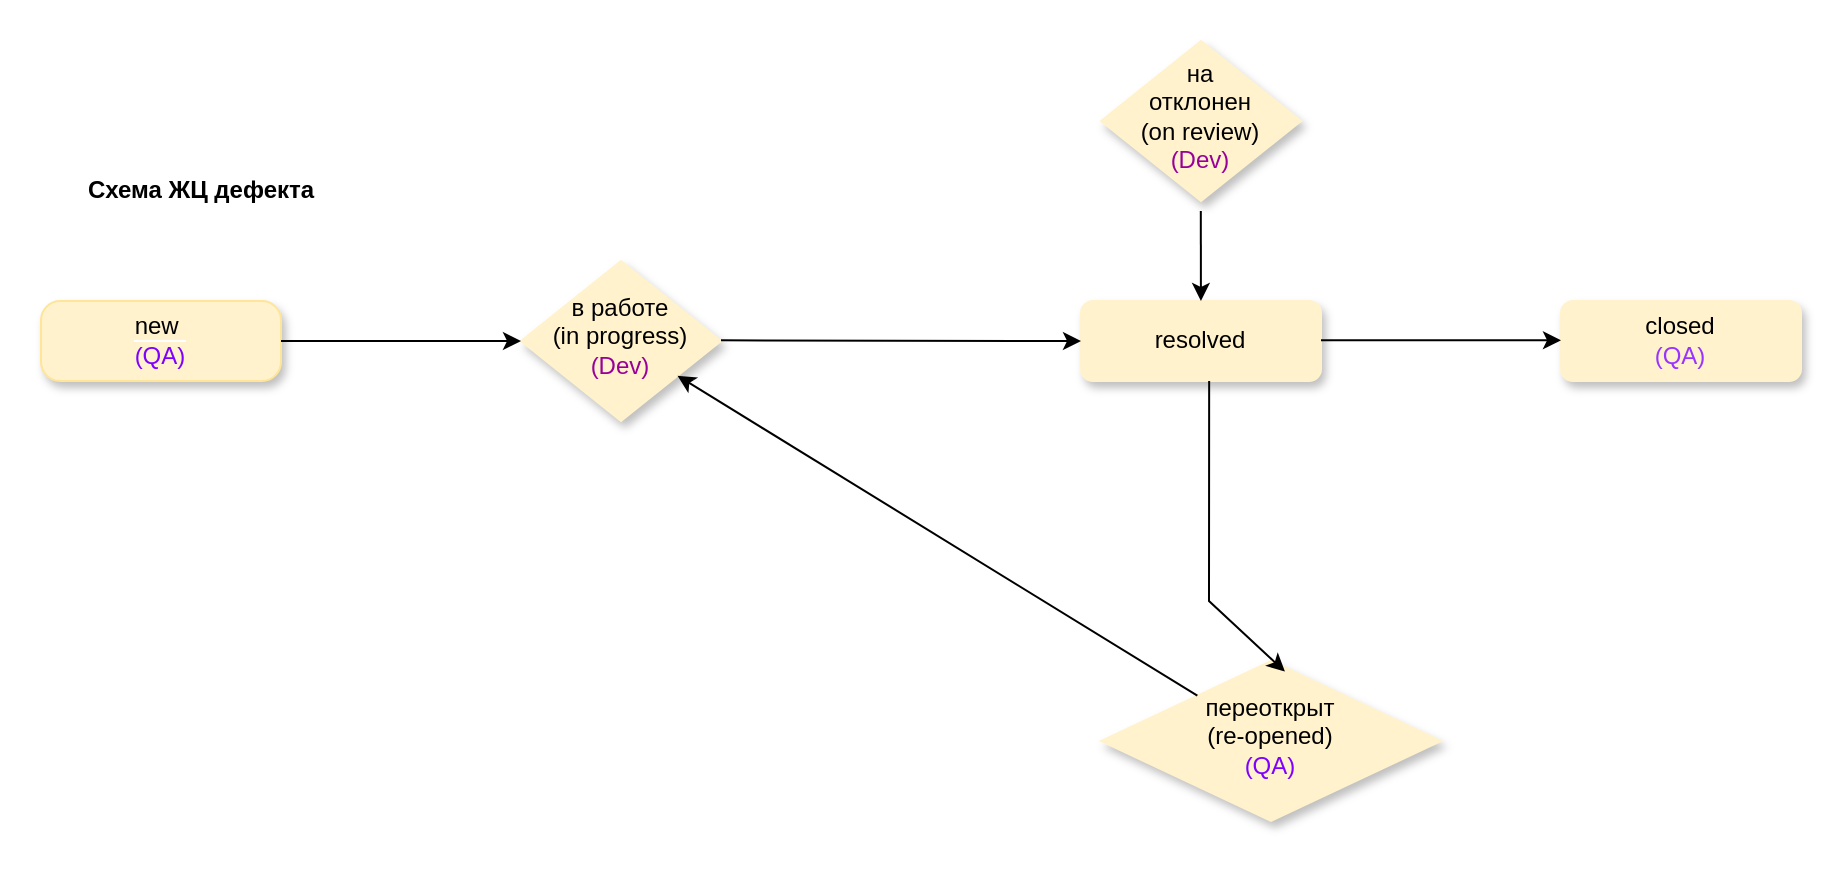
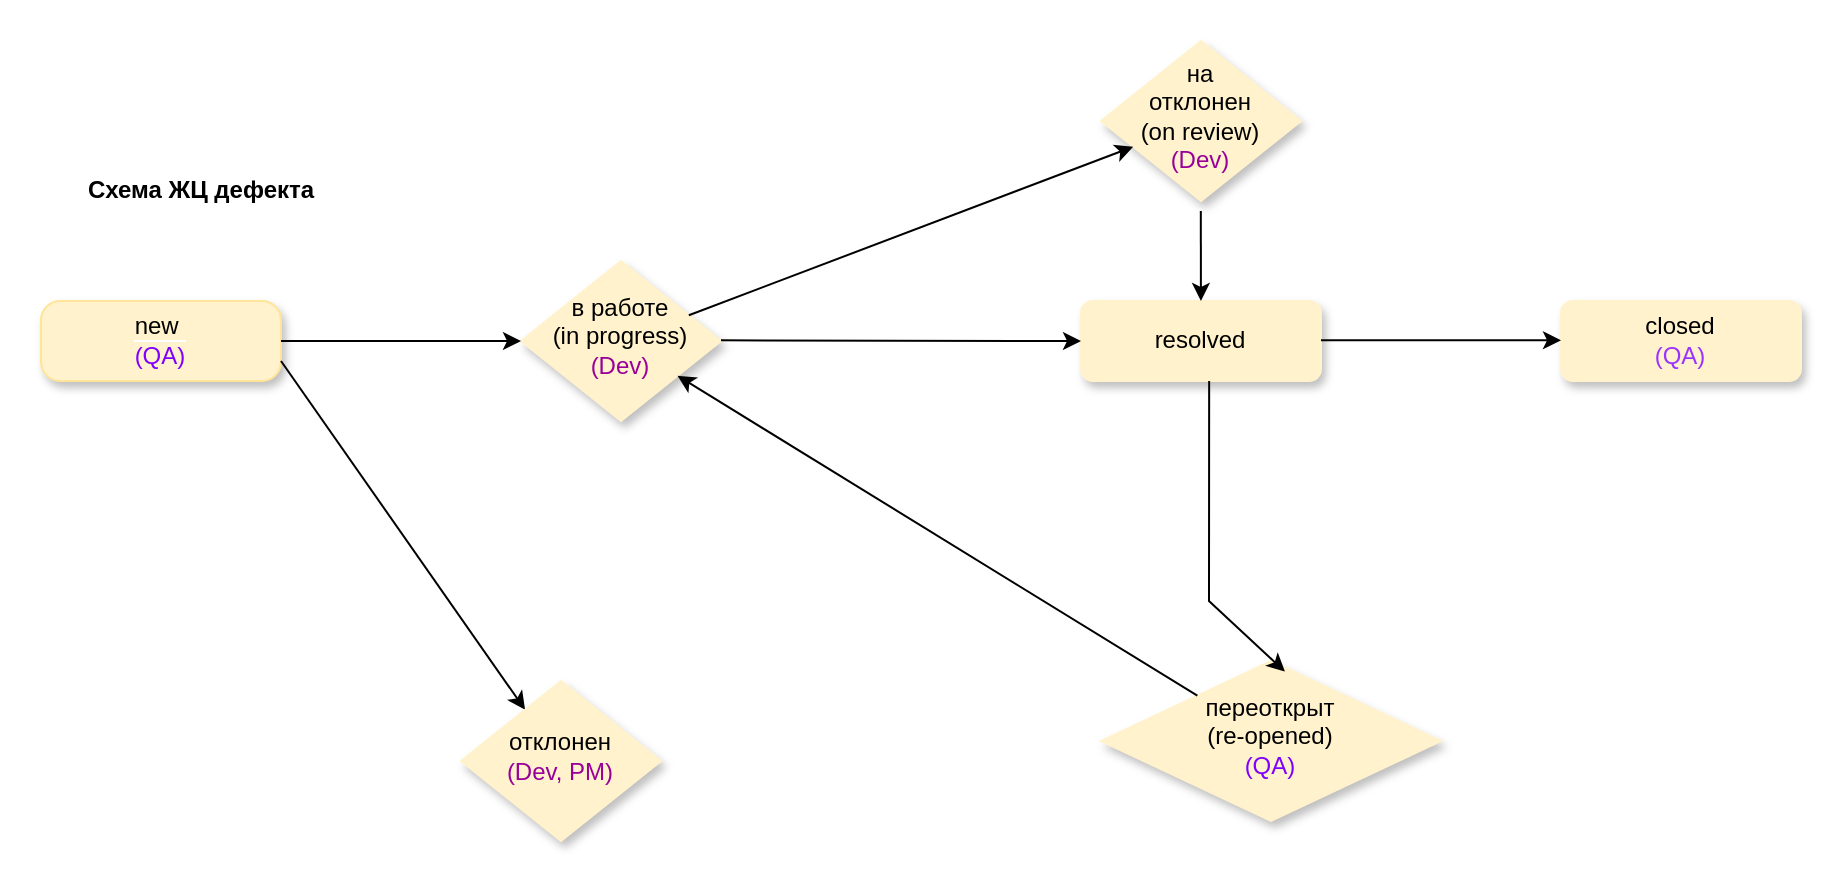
none -> (905, 233)
none -> (399, 530)
none -> (561, 761)
